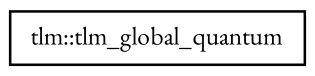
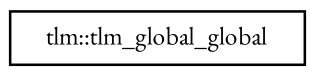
(157, 38) -> (157, 38)
